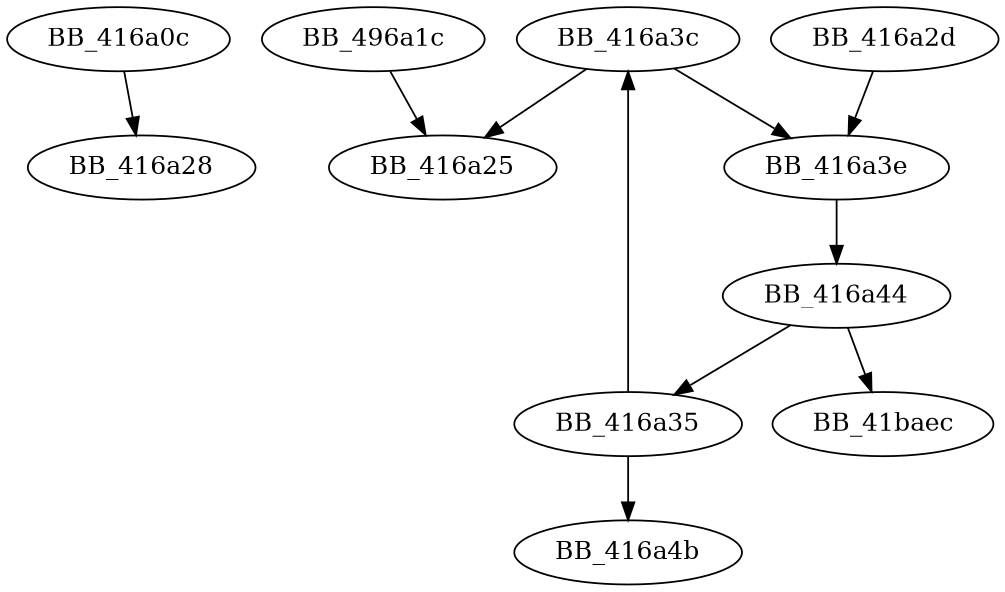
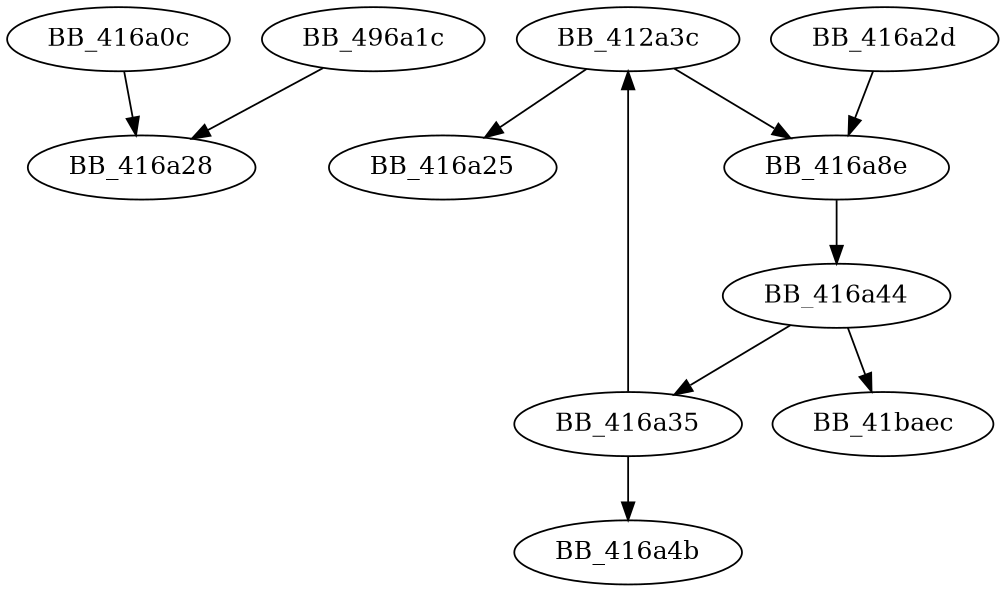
(628, 39) -> (628, 39)
(403, 95) -> (266, 99)
(837, 168) -> (837, 168)
